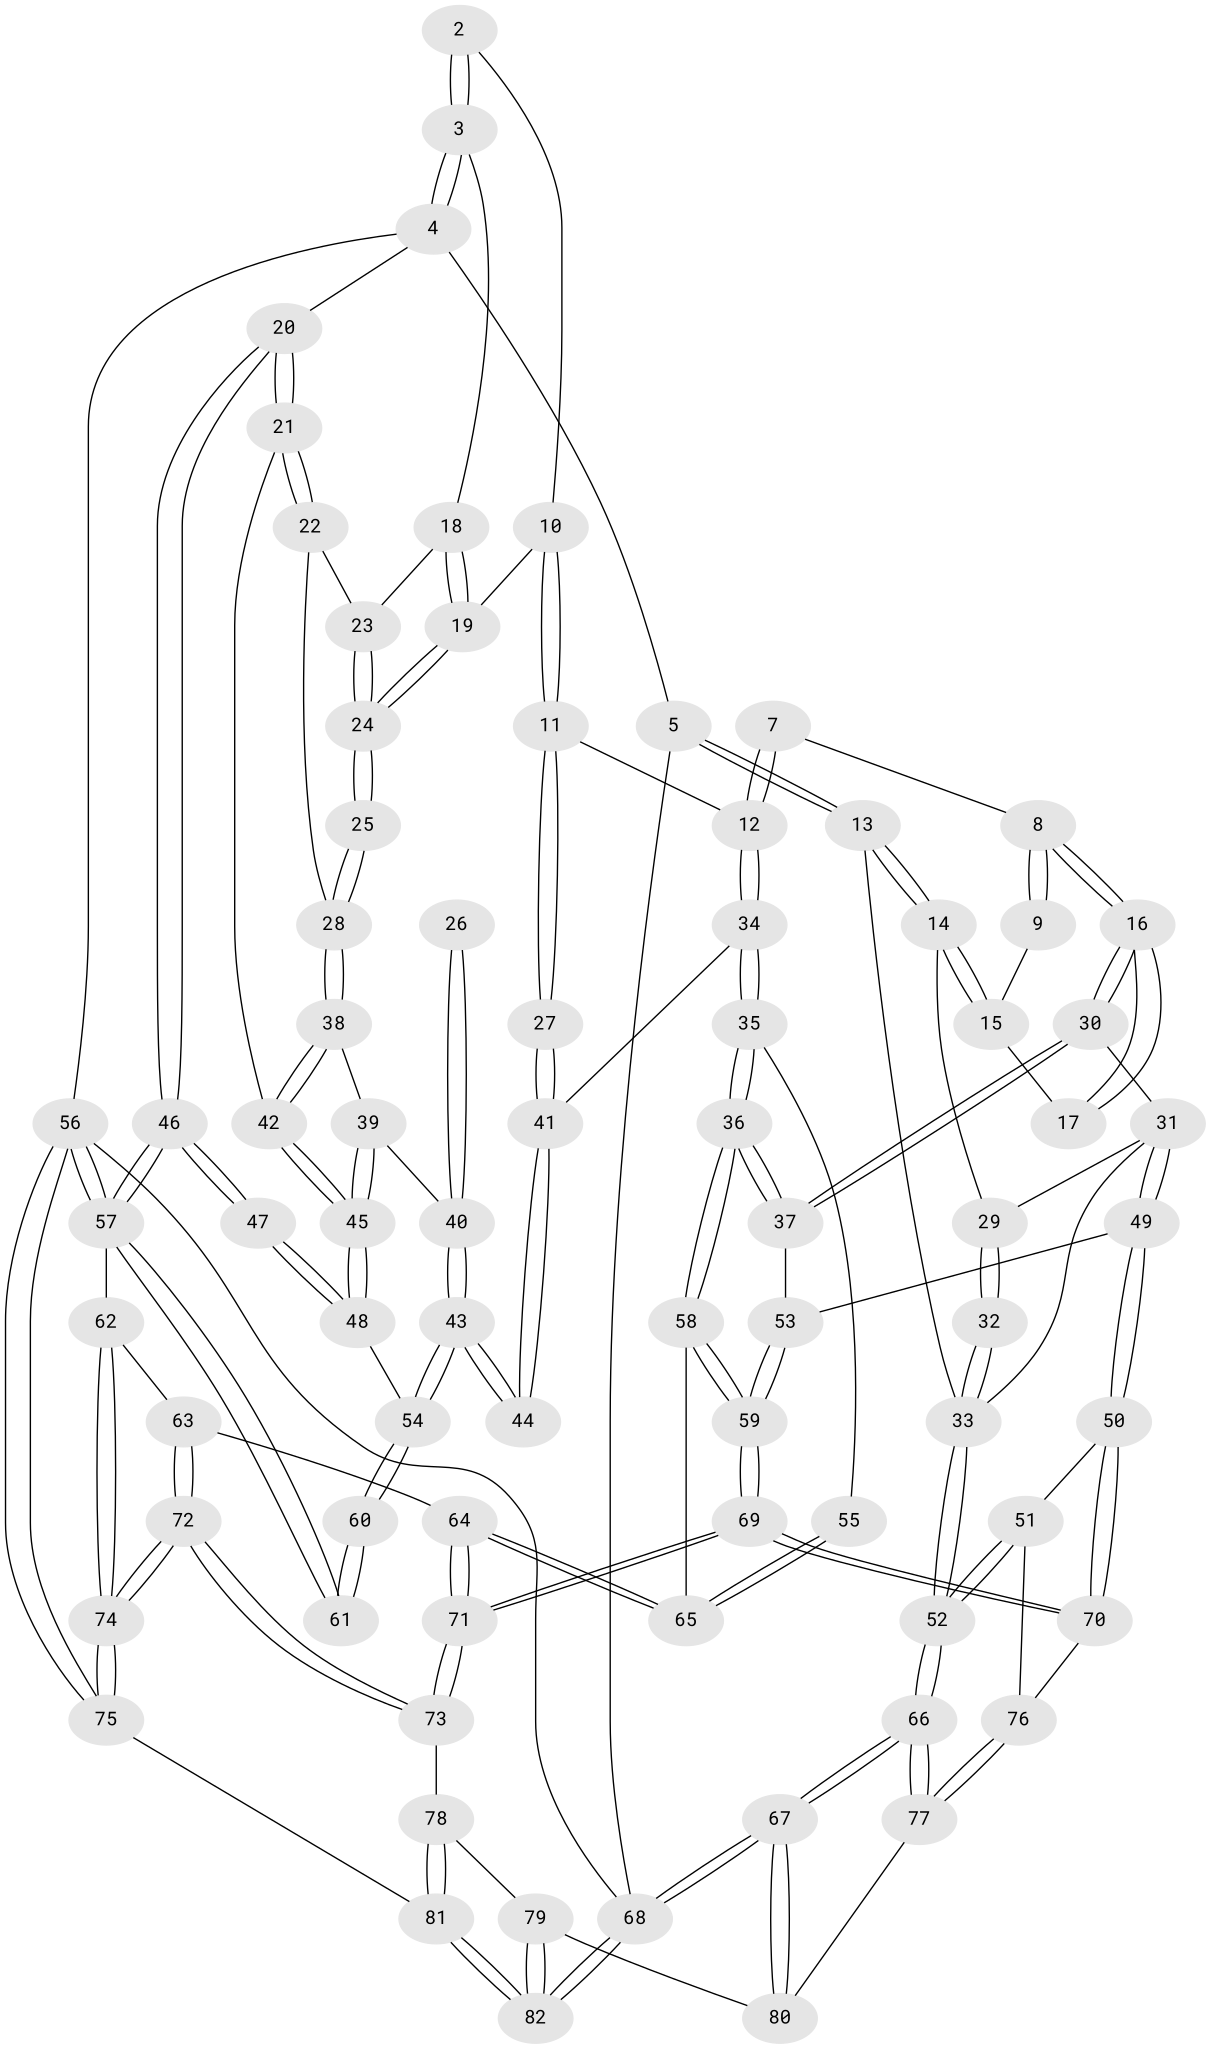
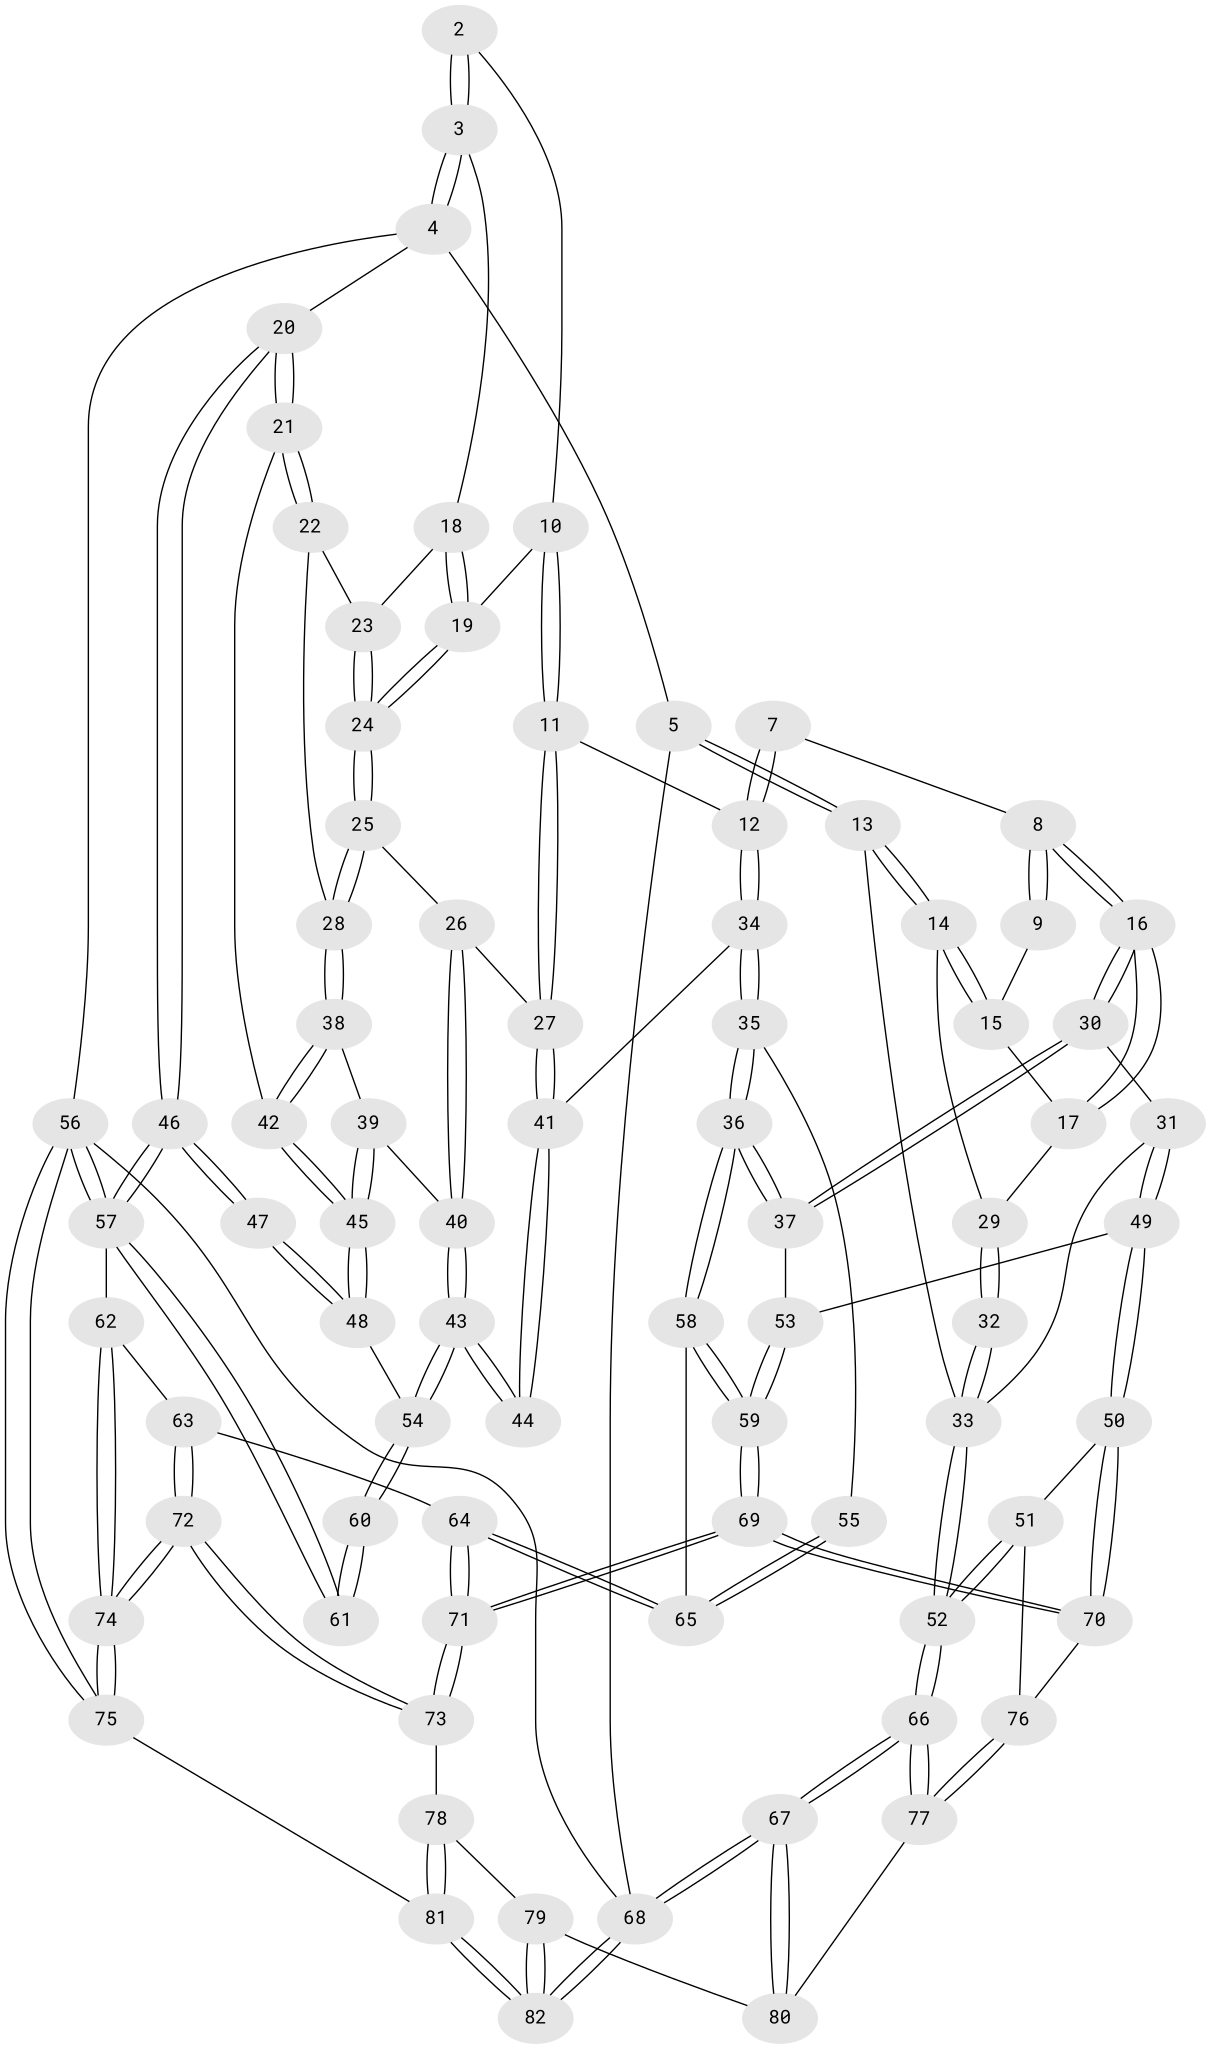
none -> (410, 875)
none -> (501, 975)
(1079, 1174) -> (1029, 1173)
